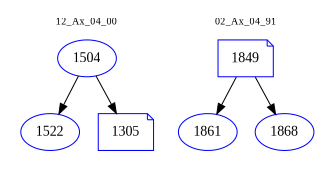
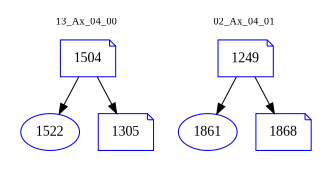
(87, 22) -> (87, 22)
(246, 22) -> (245, 22)
(87, 58) -> (88, 58)
(246, 58) -> (246, 58)
(285, 132) -> (284, 132)
